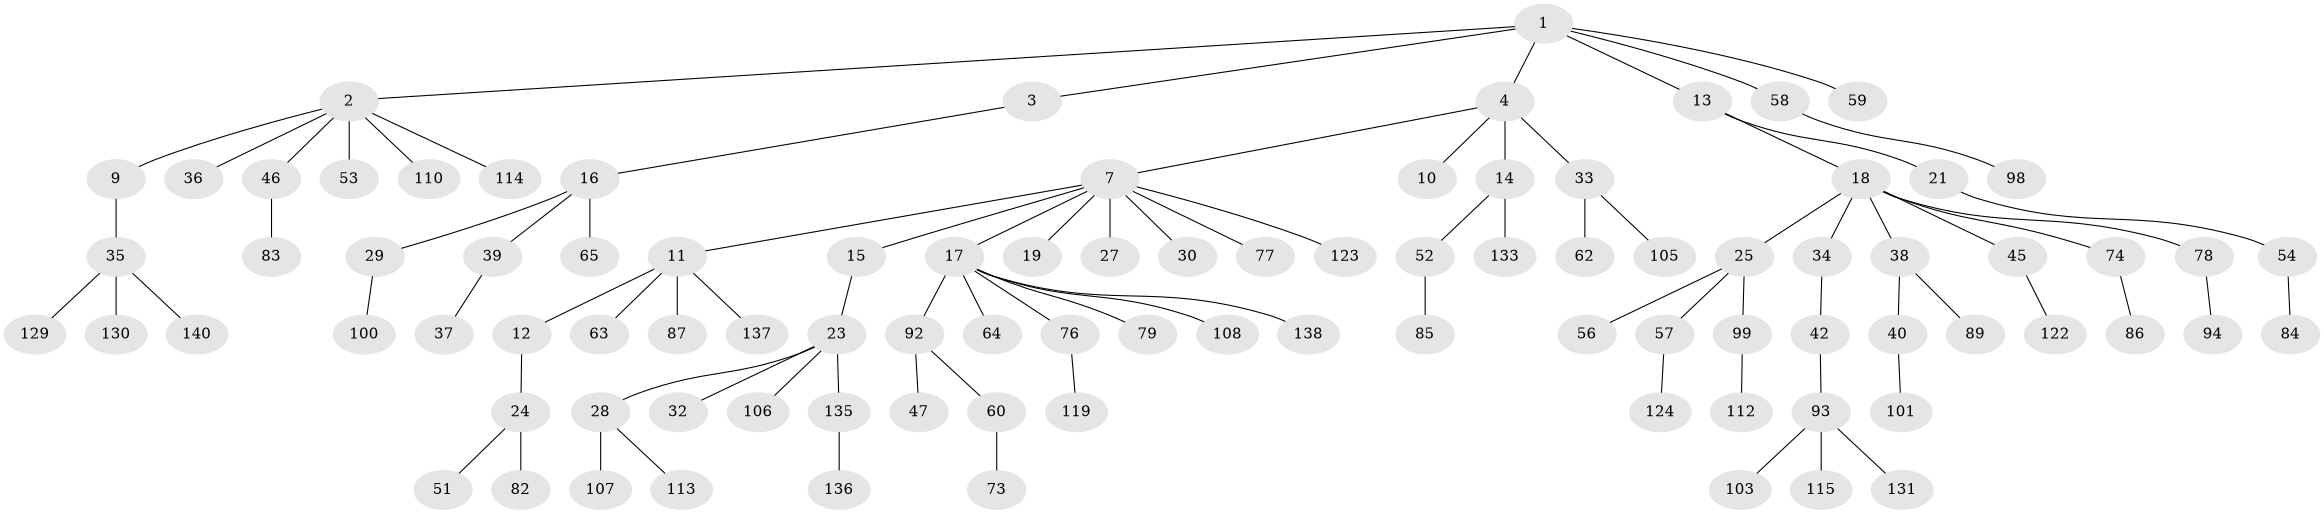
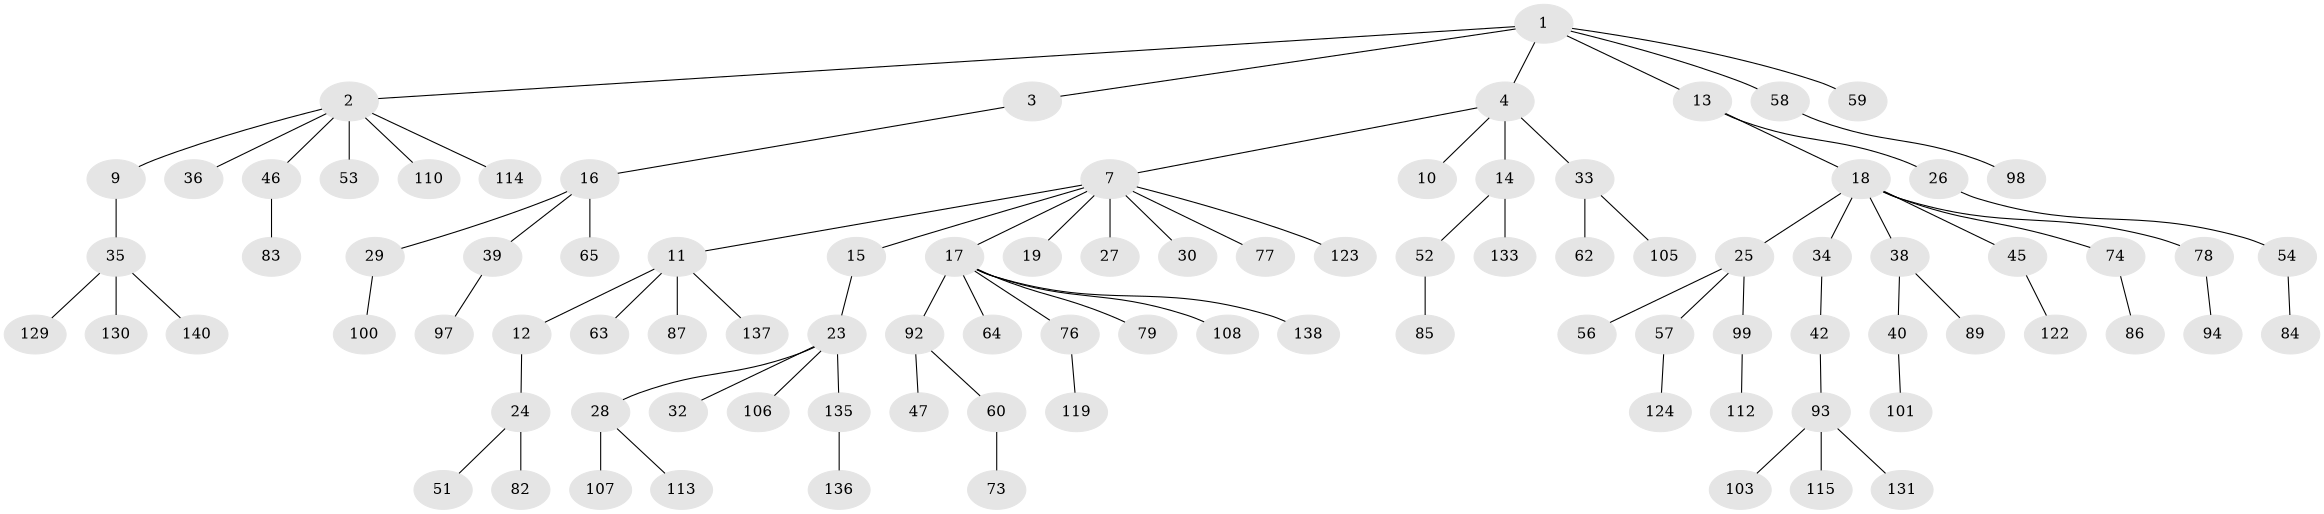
(1939, 179) -> (1939, 179)
(444, 335) -> (444, 335)
